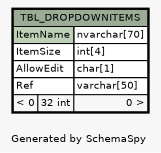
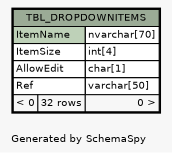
(56, 103) -> (62, 103)
